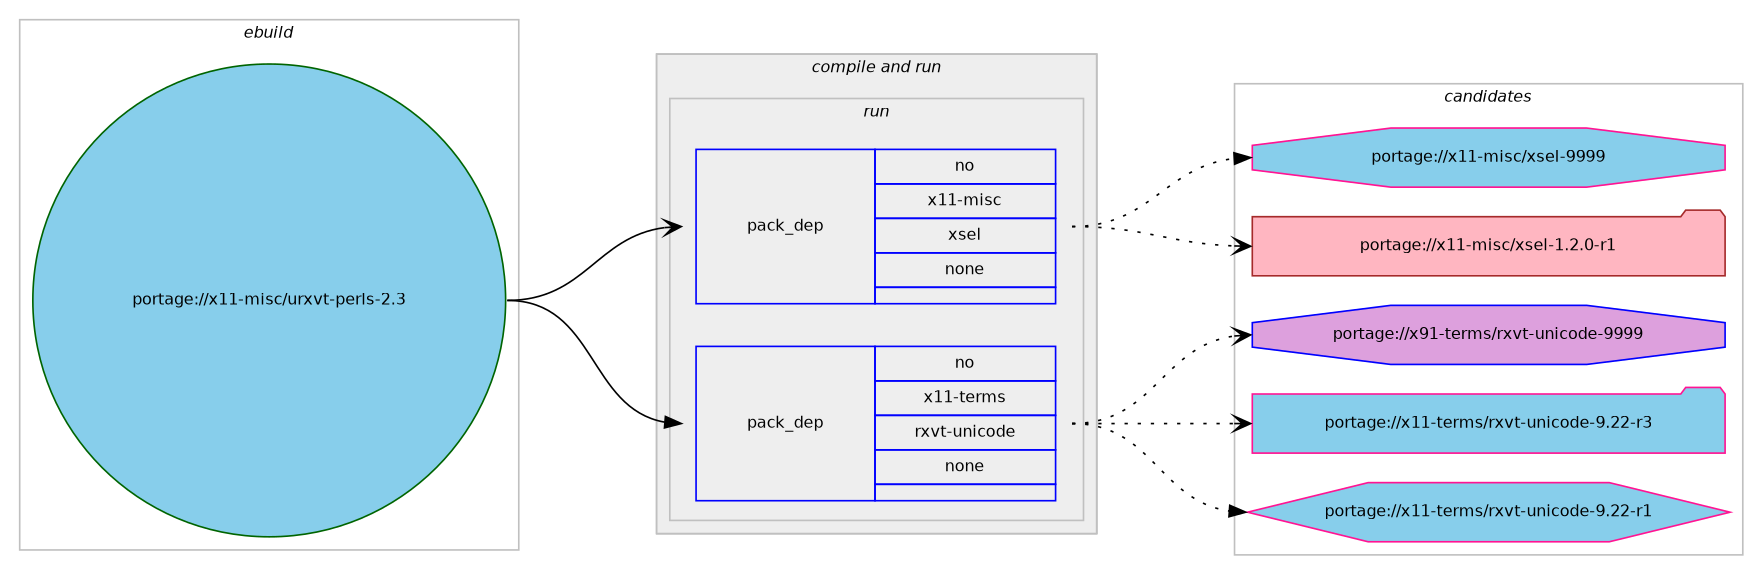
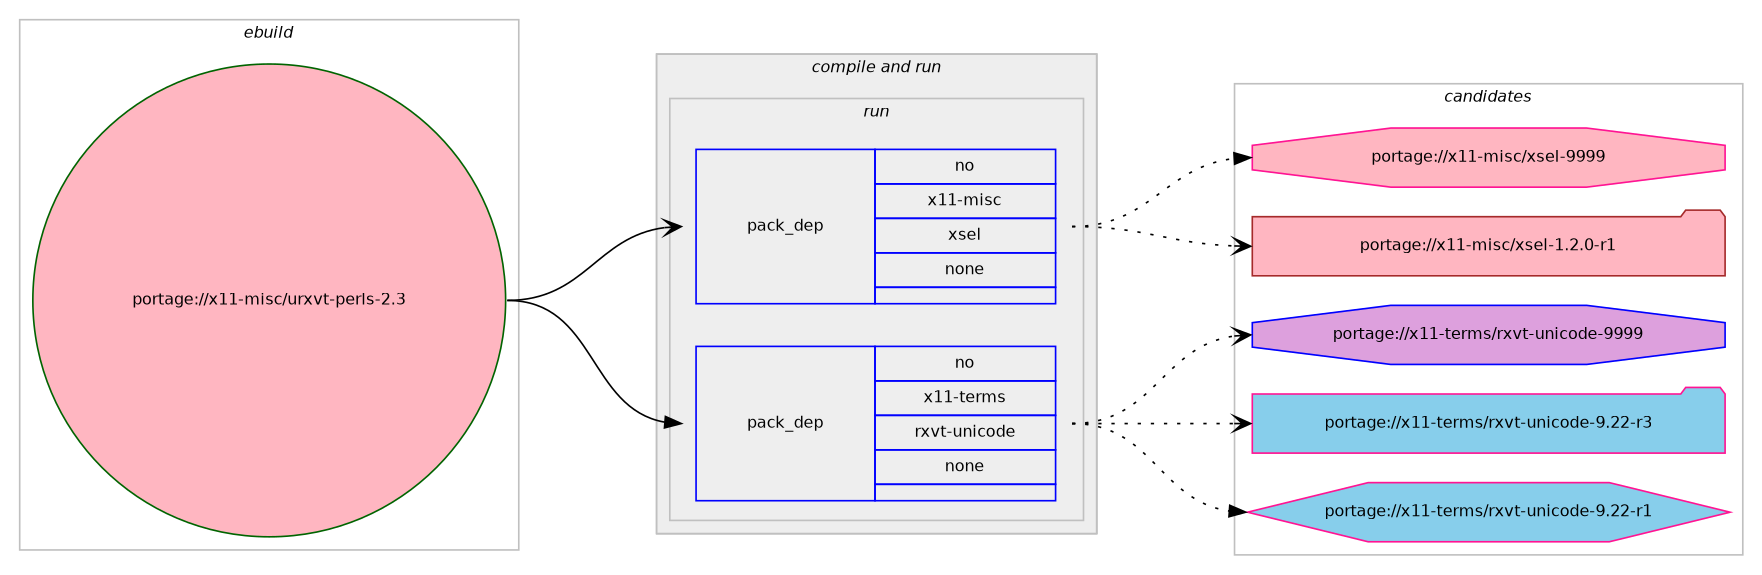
(1489, 158) -> (1489, 158)
(269, 300) -> (269, 300)
(1489, 335) -> (1489, 335)
